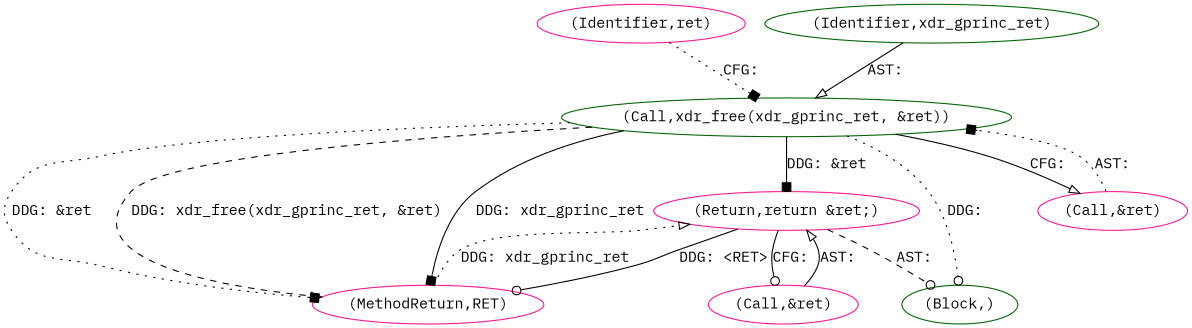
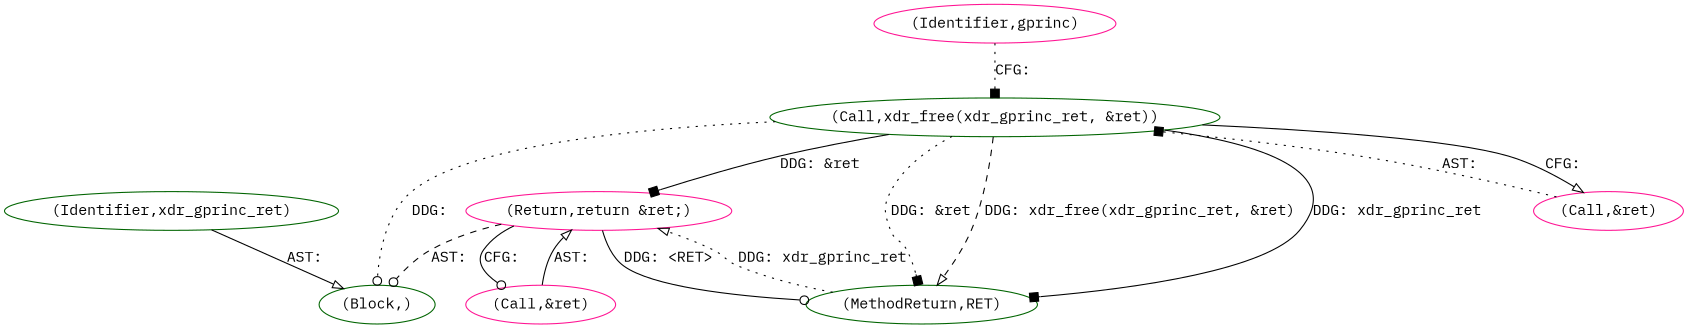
(641, 24) -> (995, 24)
(864, 67) -> (272, 257)
(428, 305) -> (922, 305)
